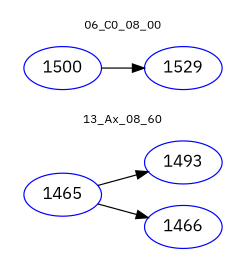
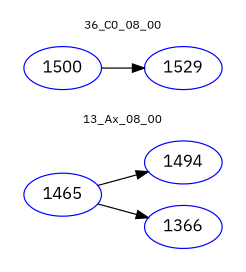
(123, 26) -> (123, 26)
(123, 120) -> (123, 120)
(183, 162) -> (183, 162)
(183, 227) -> (183, 227)
